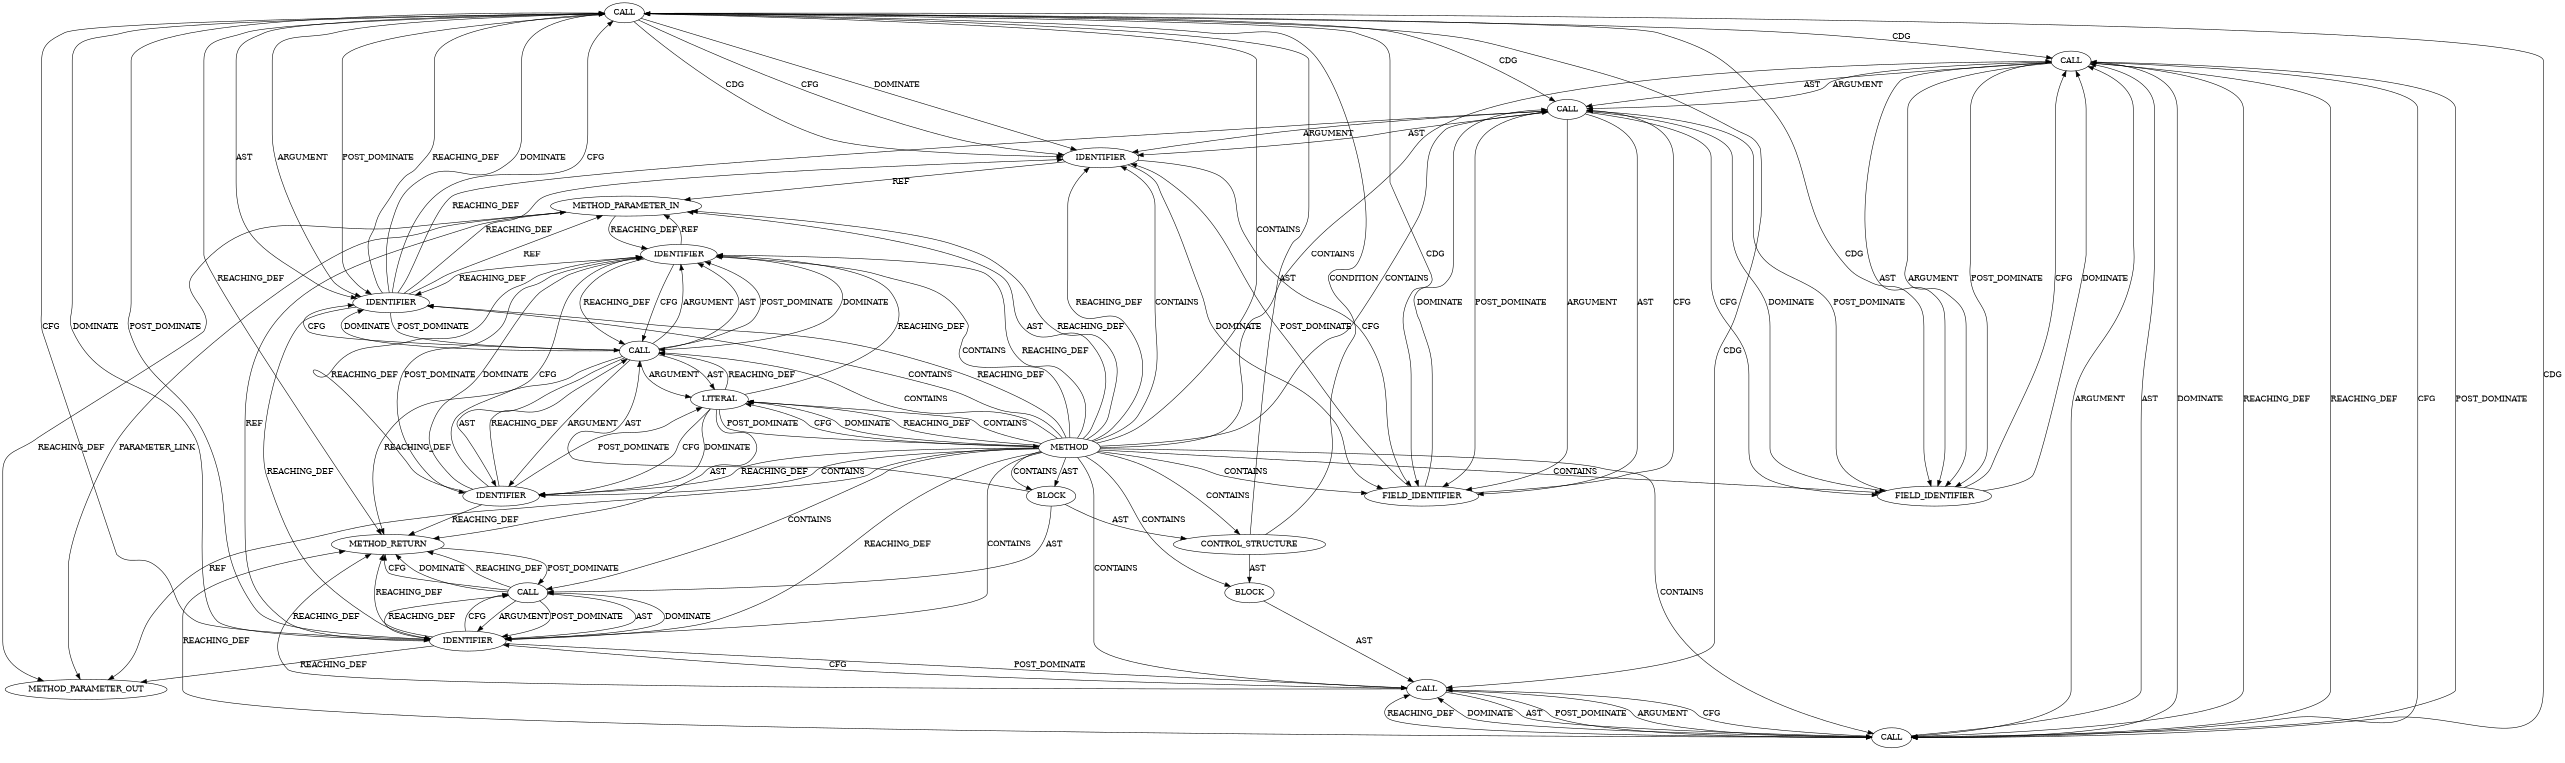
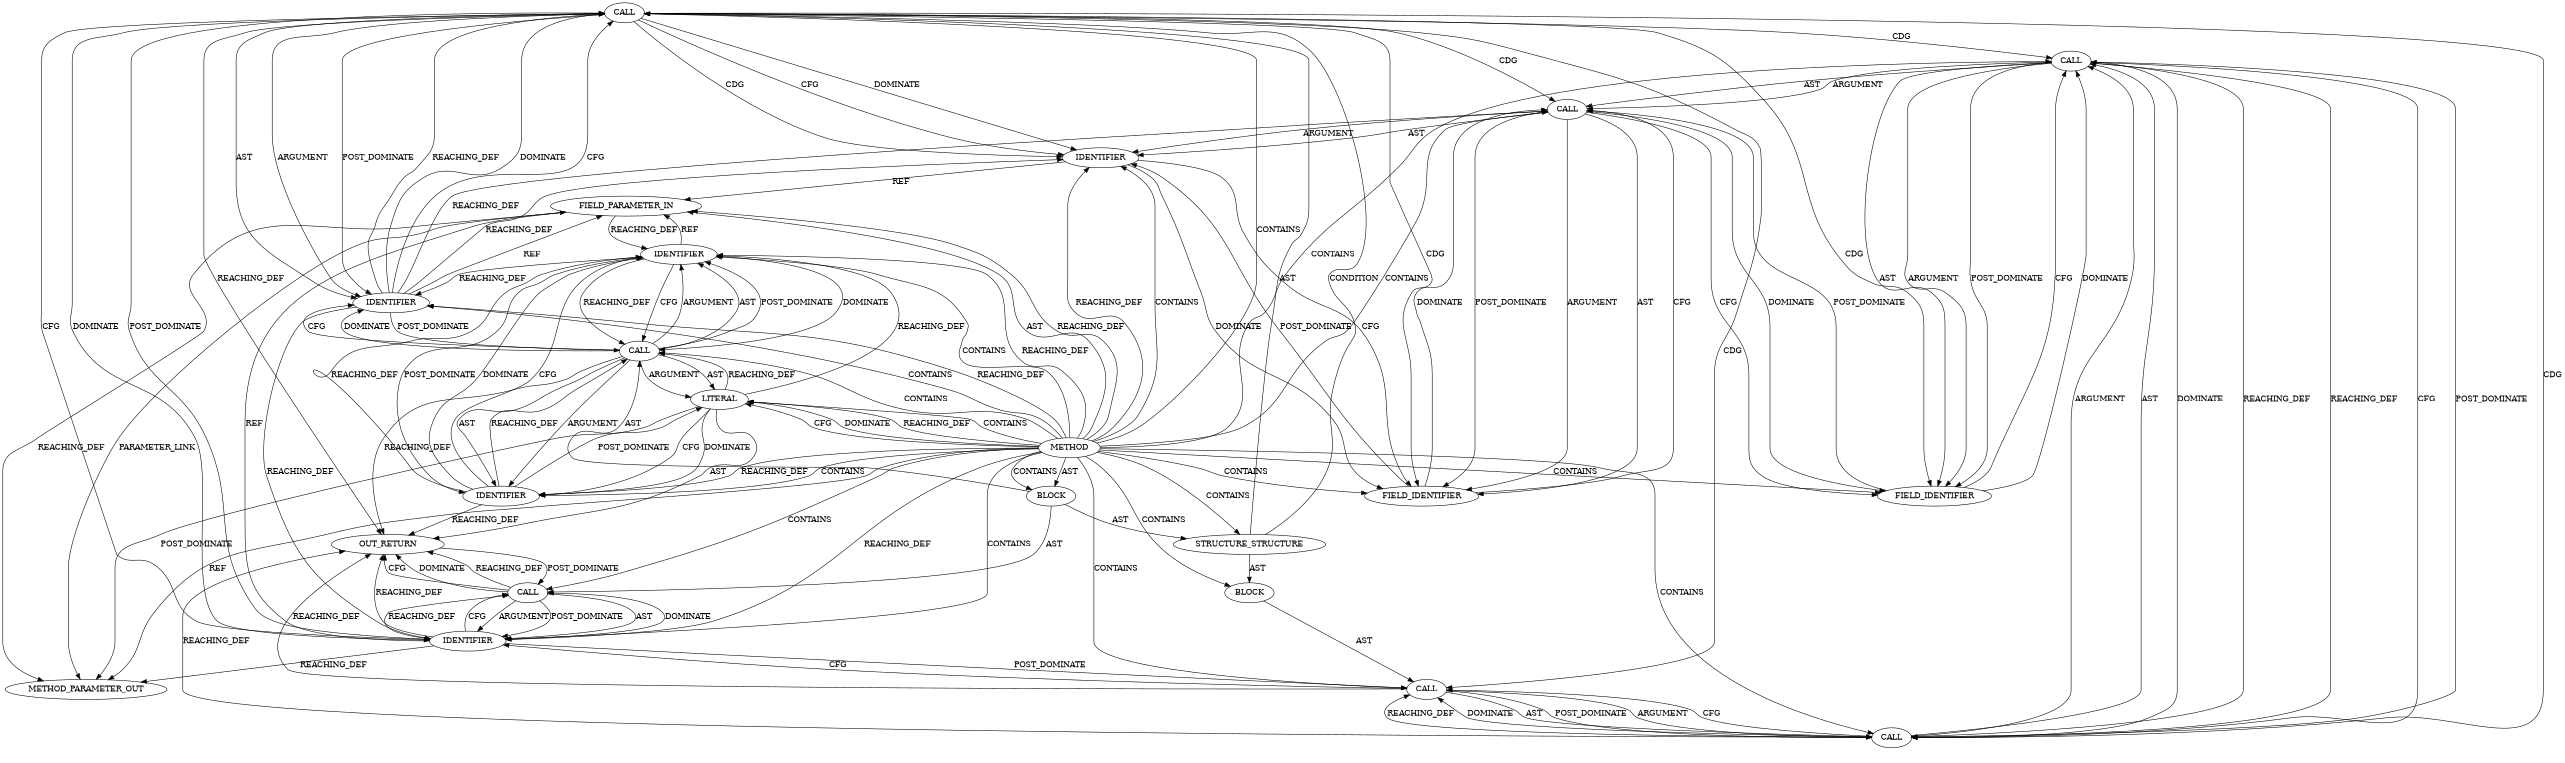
(626, 206) -> (626, 206)
(861, 440) -> (363, 481)
(388, 544) -> (388, 544)
(1249, 544) -> (1249, 544)
